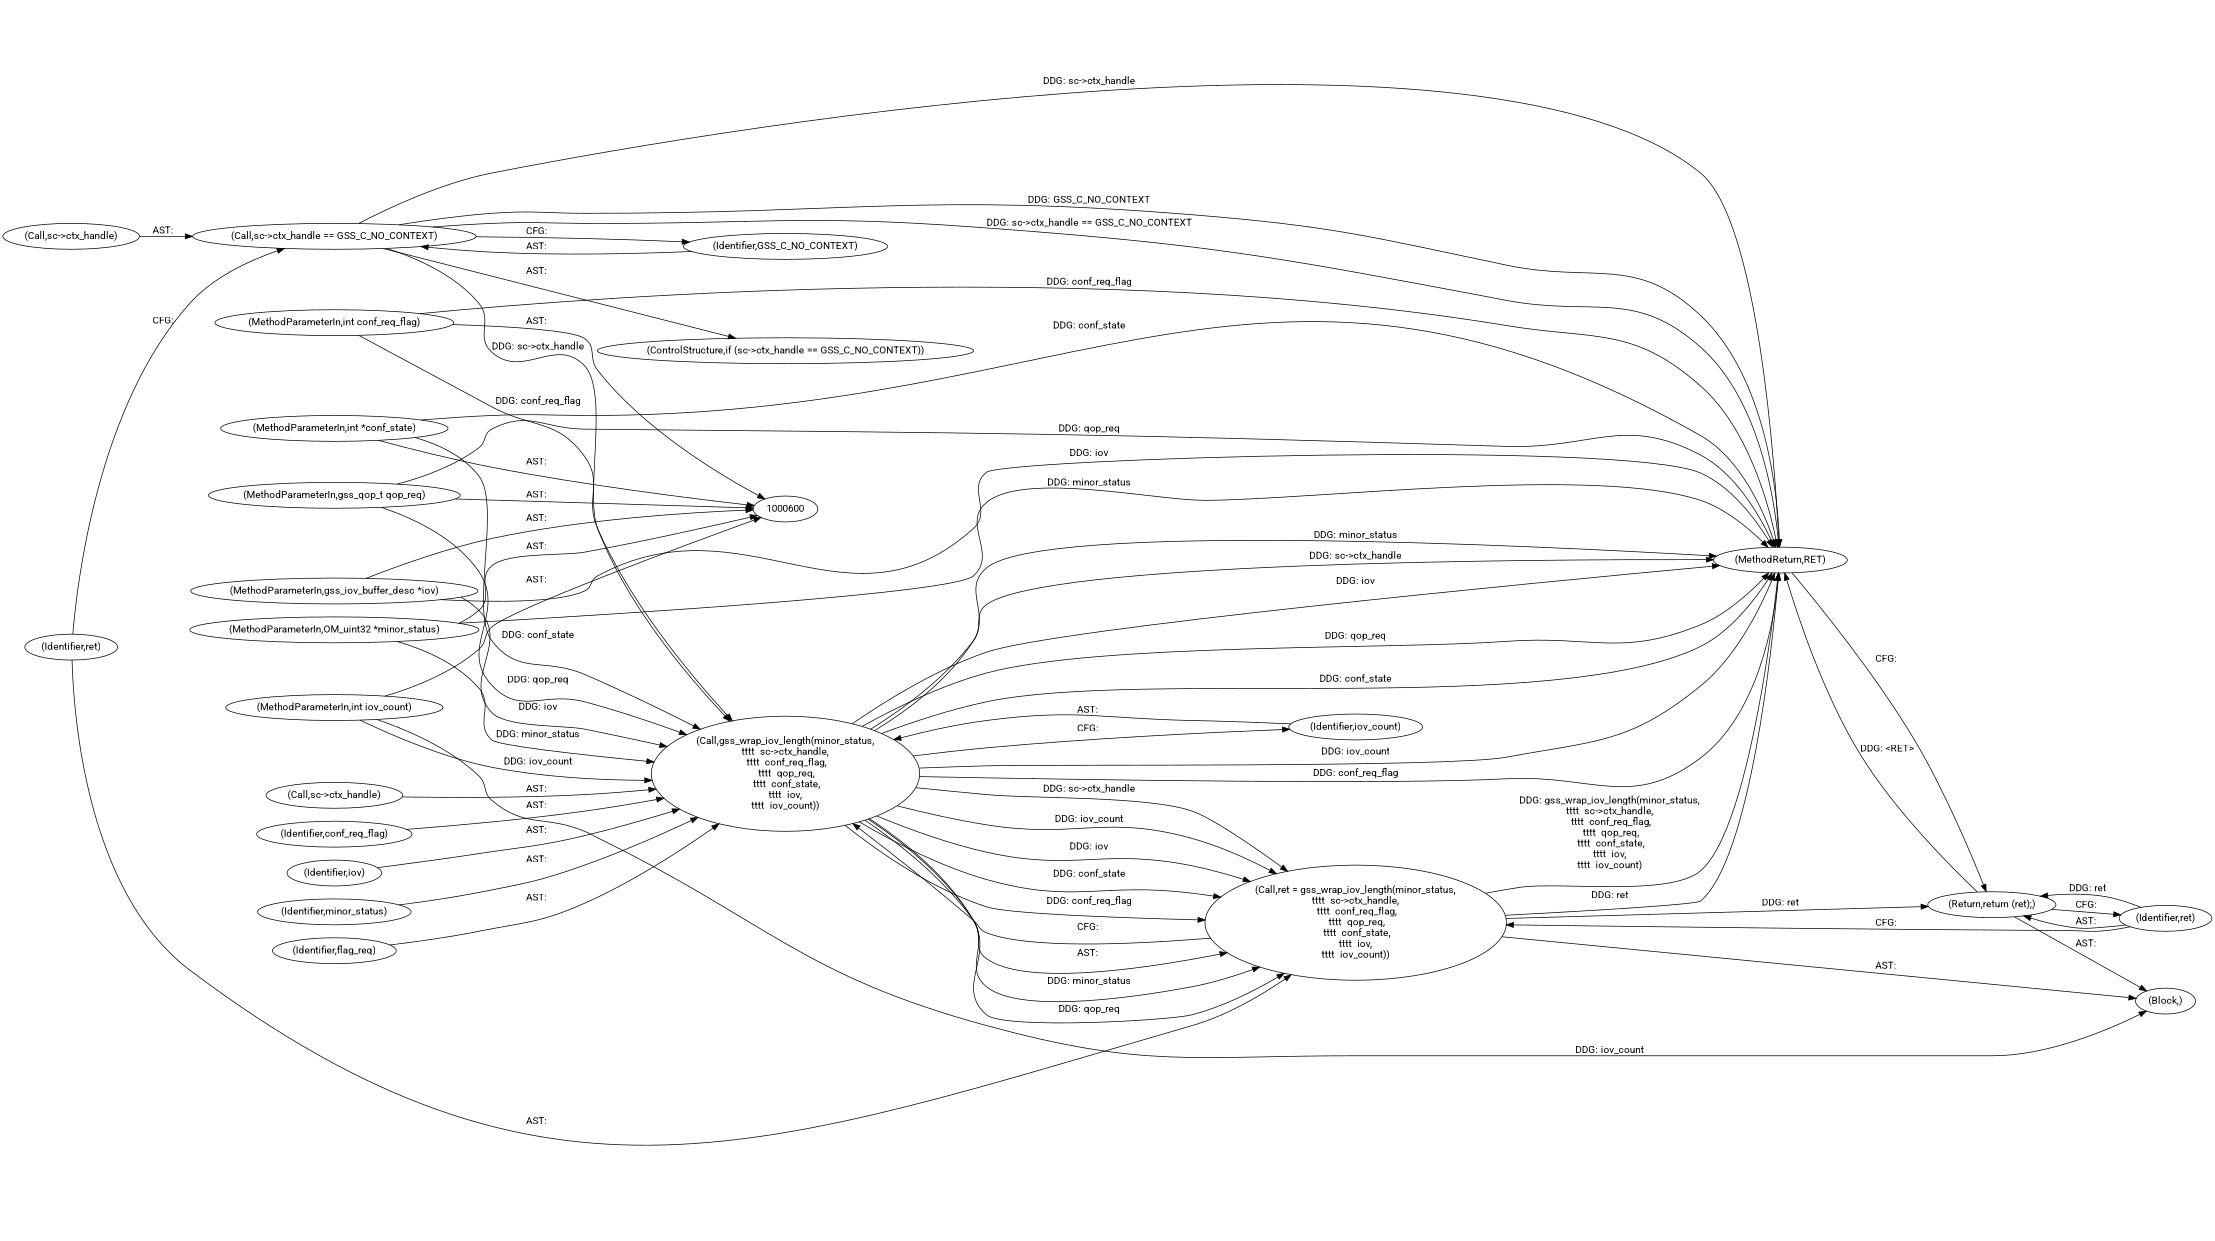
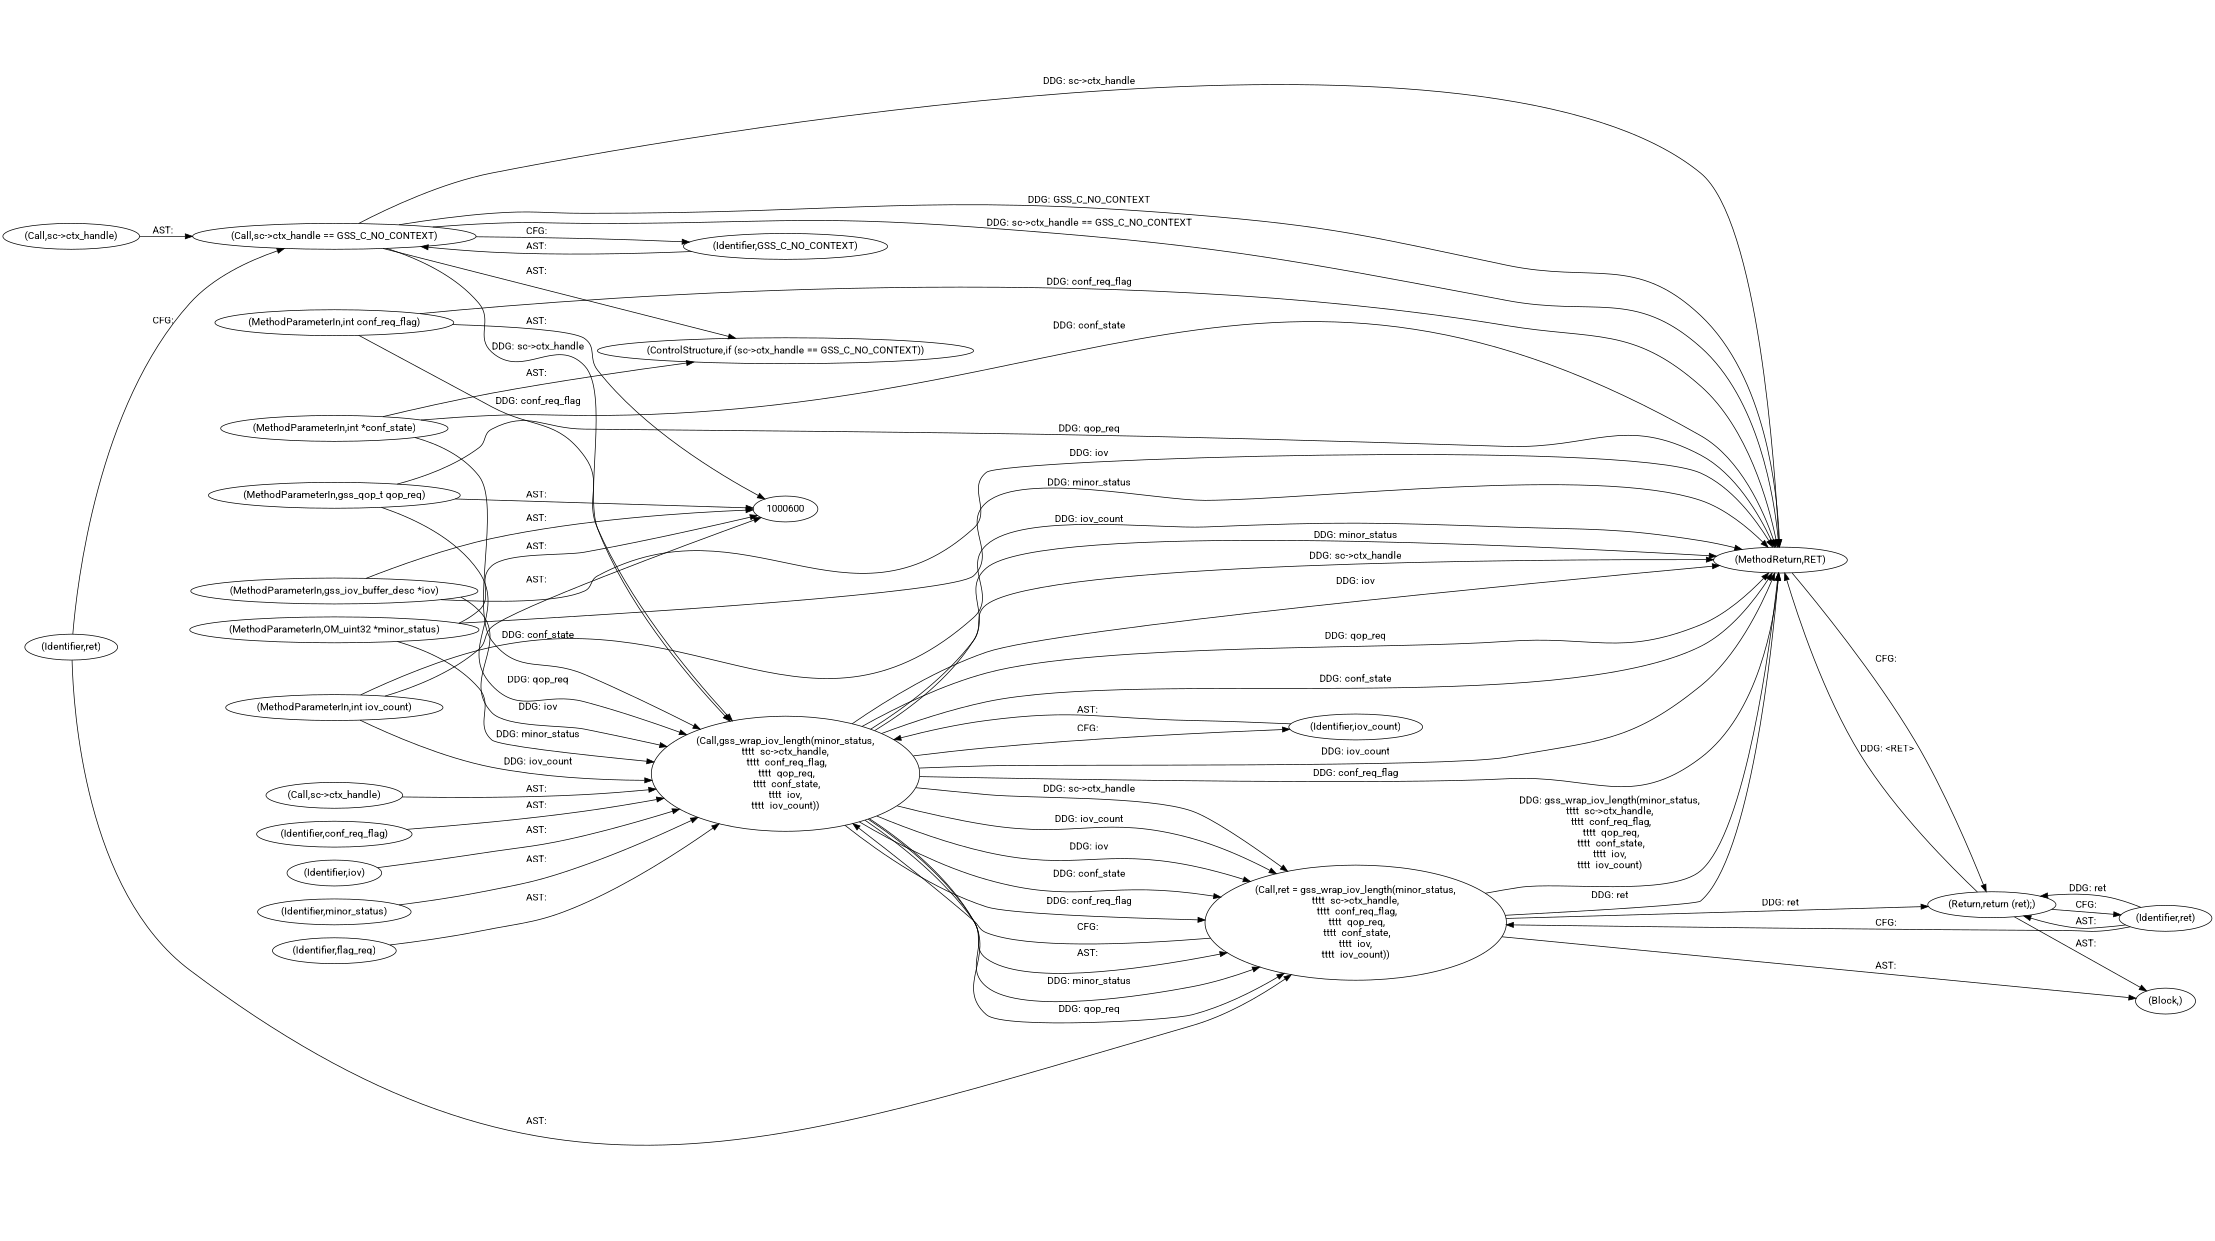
(561, 480) -> (534, 386)
(1219, 1057) -> (1001, 537)
